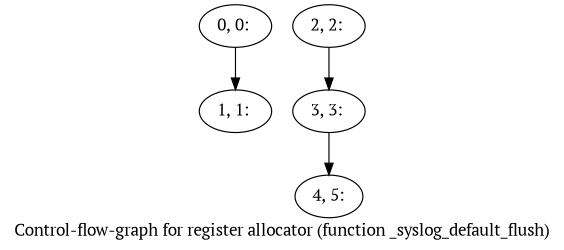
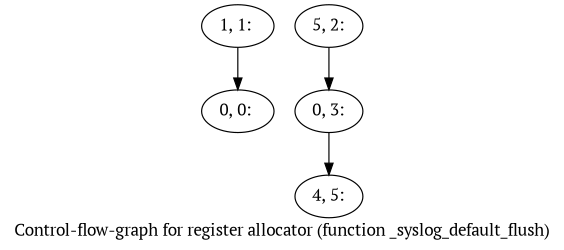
(329, 26) -> (329, 26)
(235, 63) -> (238, 63)
(329, 111) -> (329, 111)
